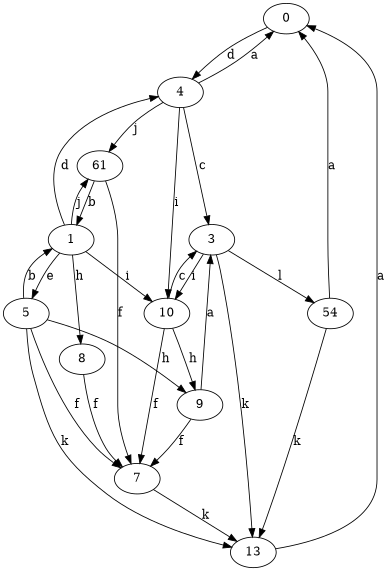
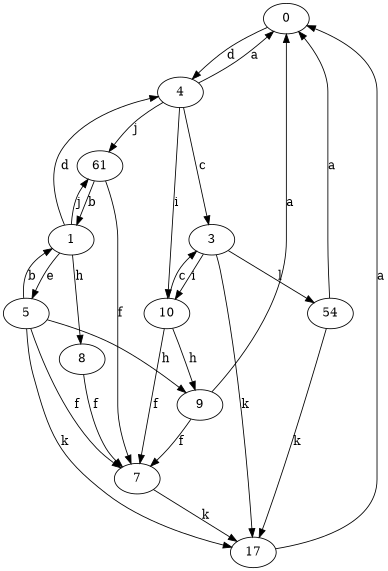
(113, 272) -> none
(206, 327) -> (286, 228)
(253, 552) -> (253, 552)
